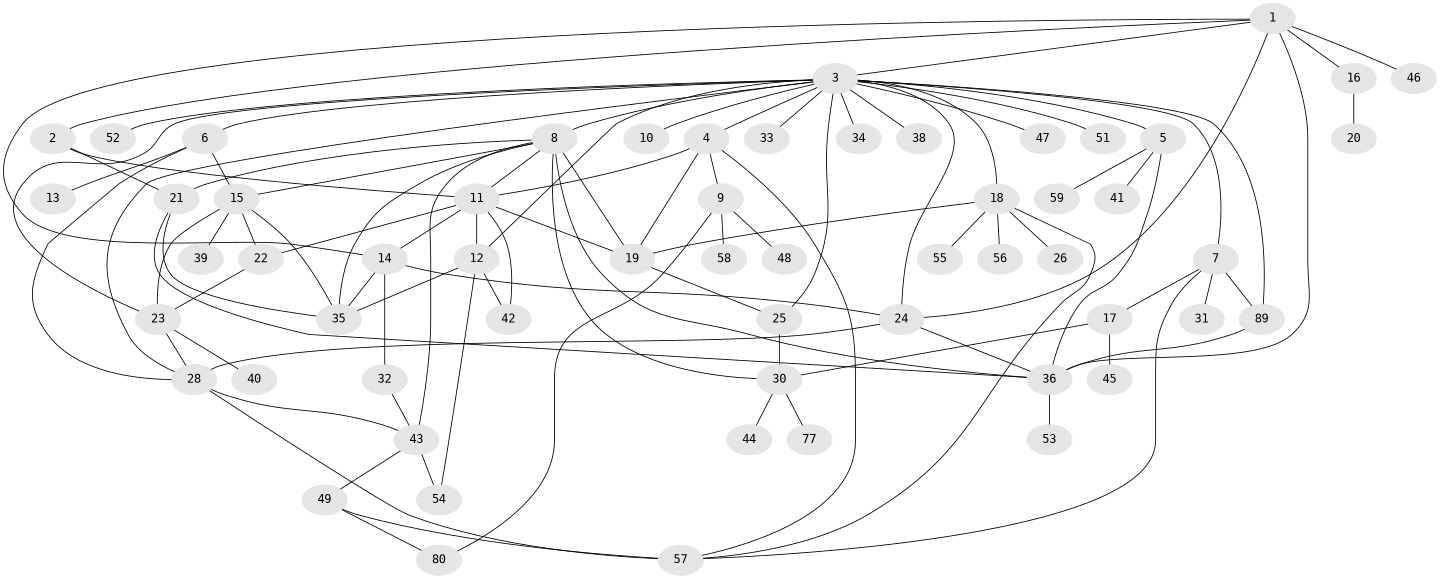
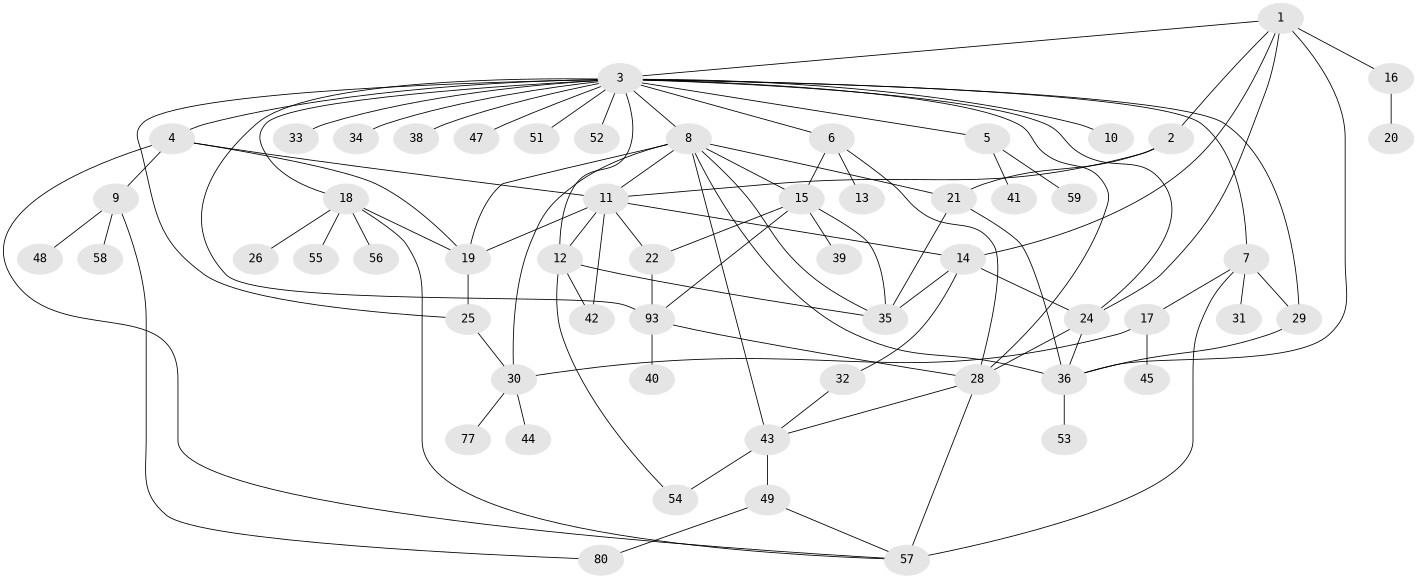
(1414, 79) -> none
(1122, 269) -> none
(158, 319) -> (652, 319)
(1262, 319) -> (1299, 319)
